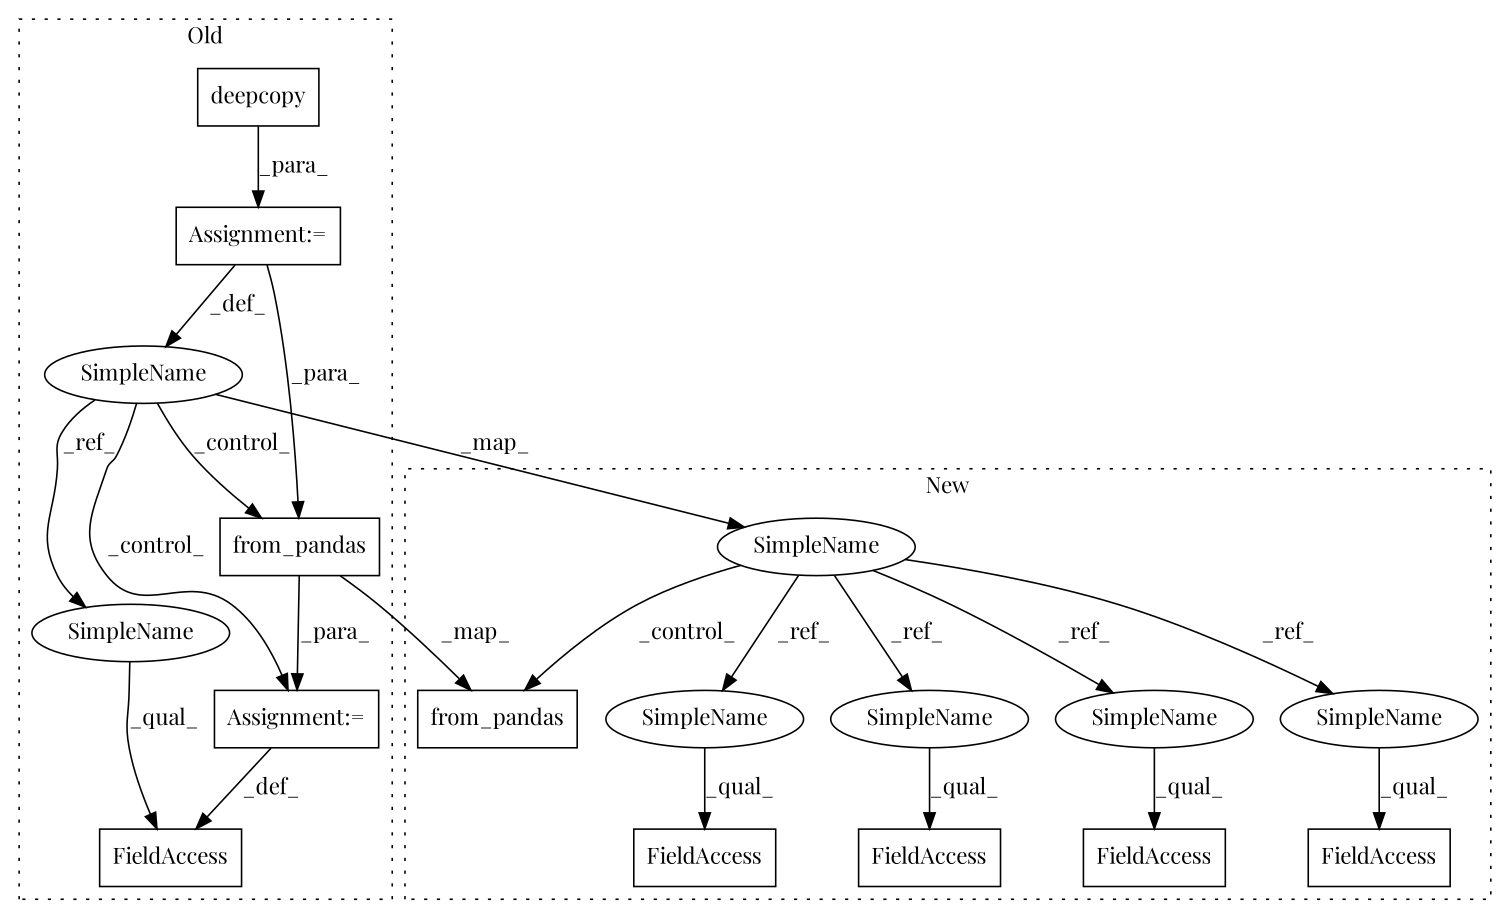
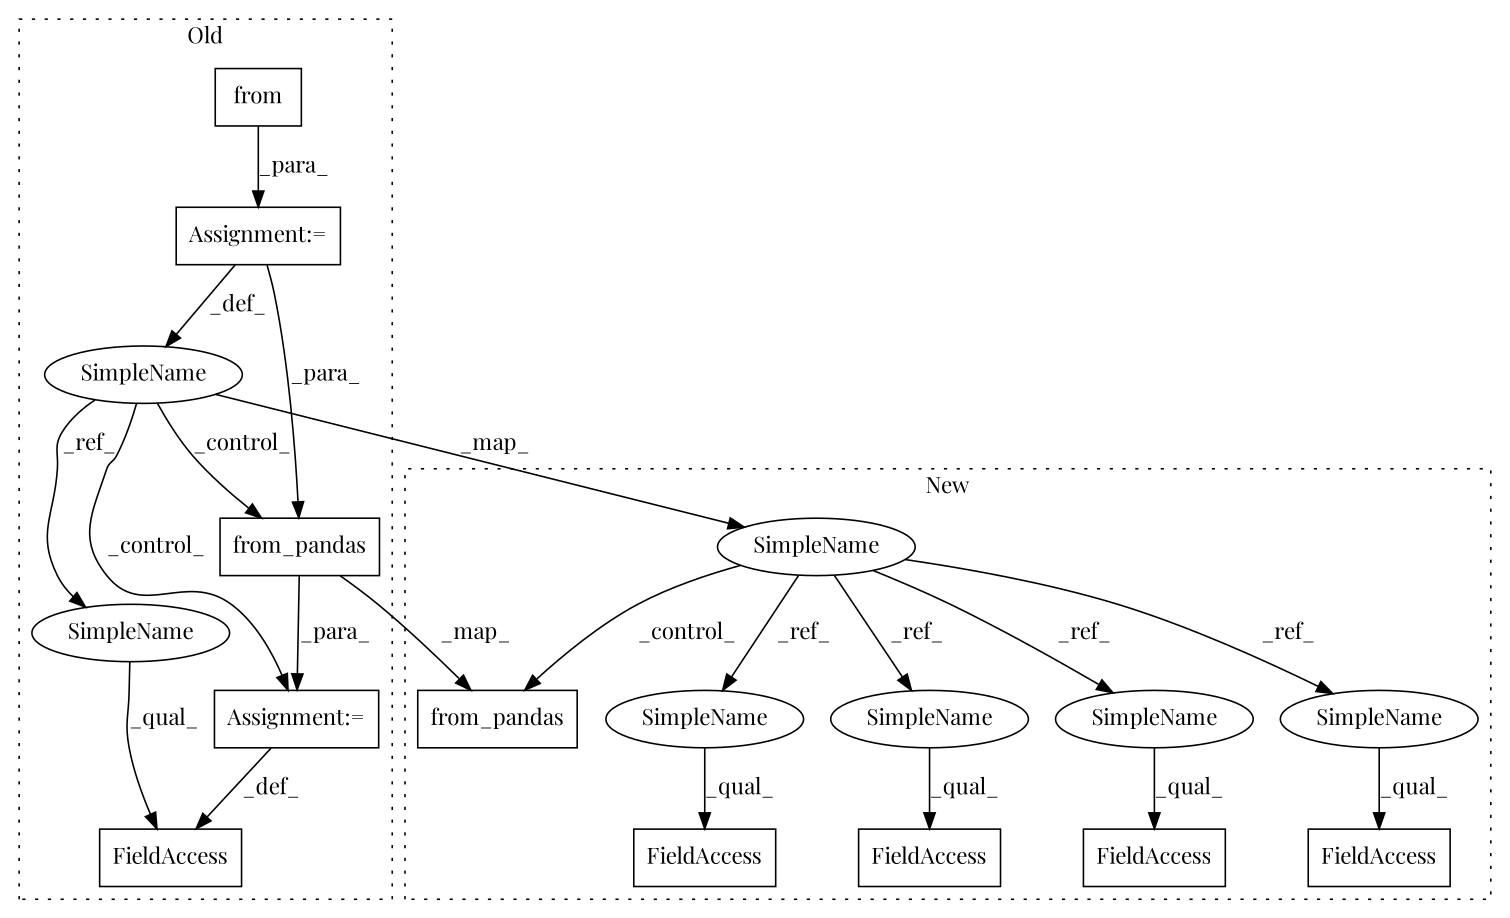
(258, 97) -> (258, 97)
